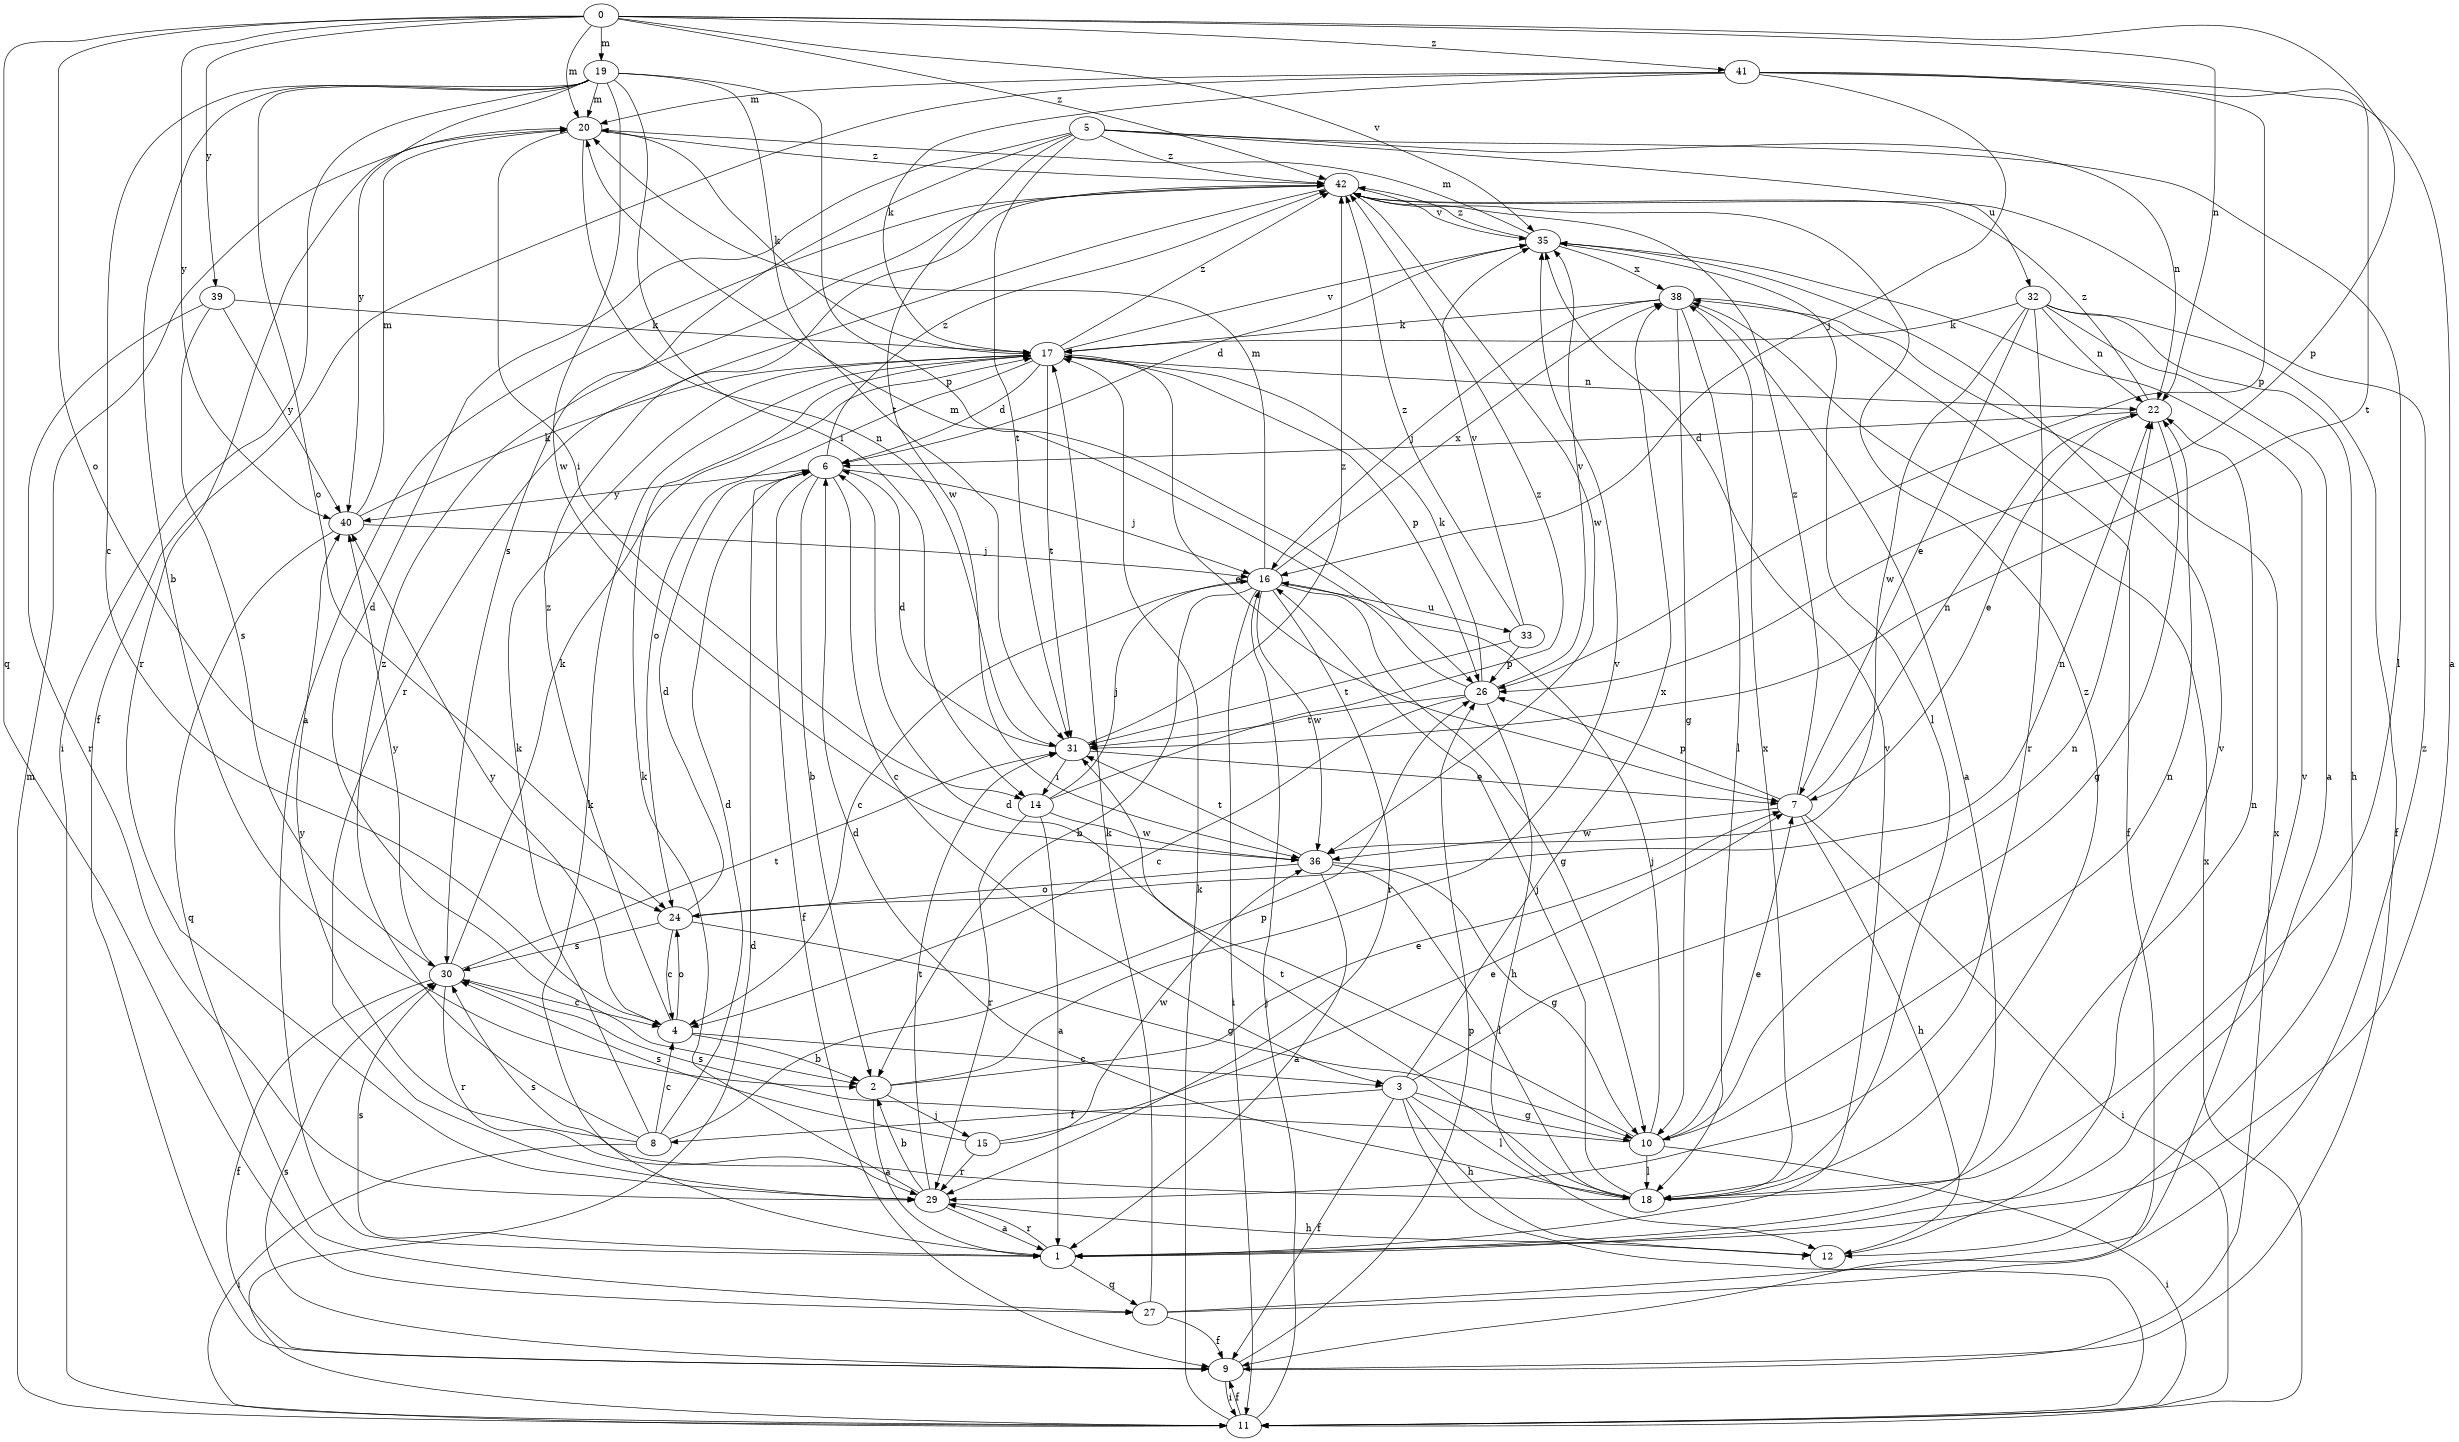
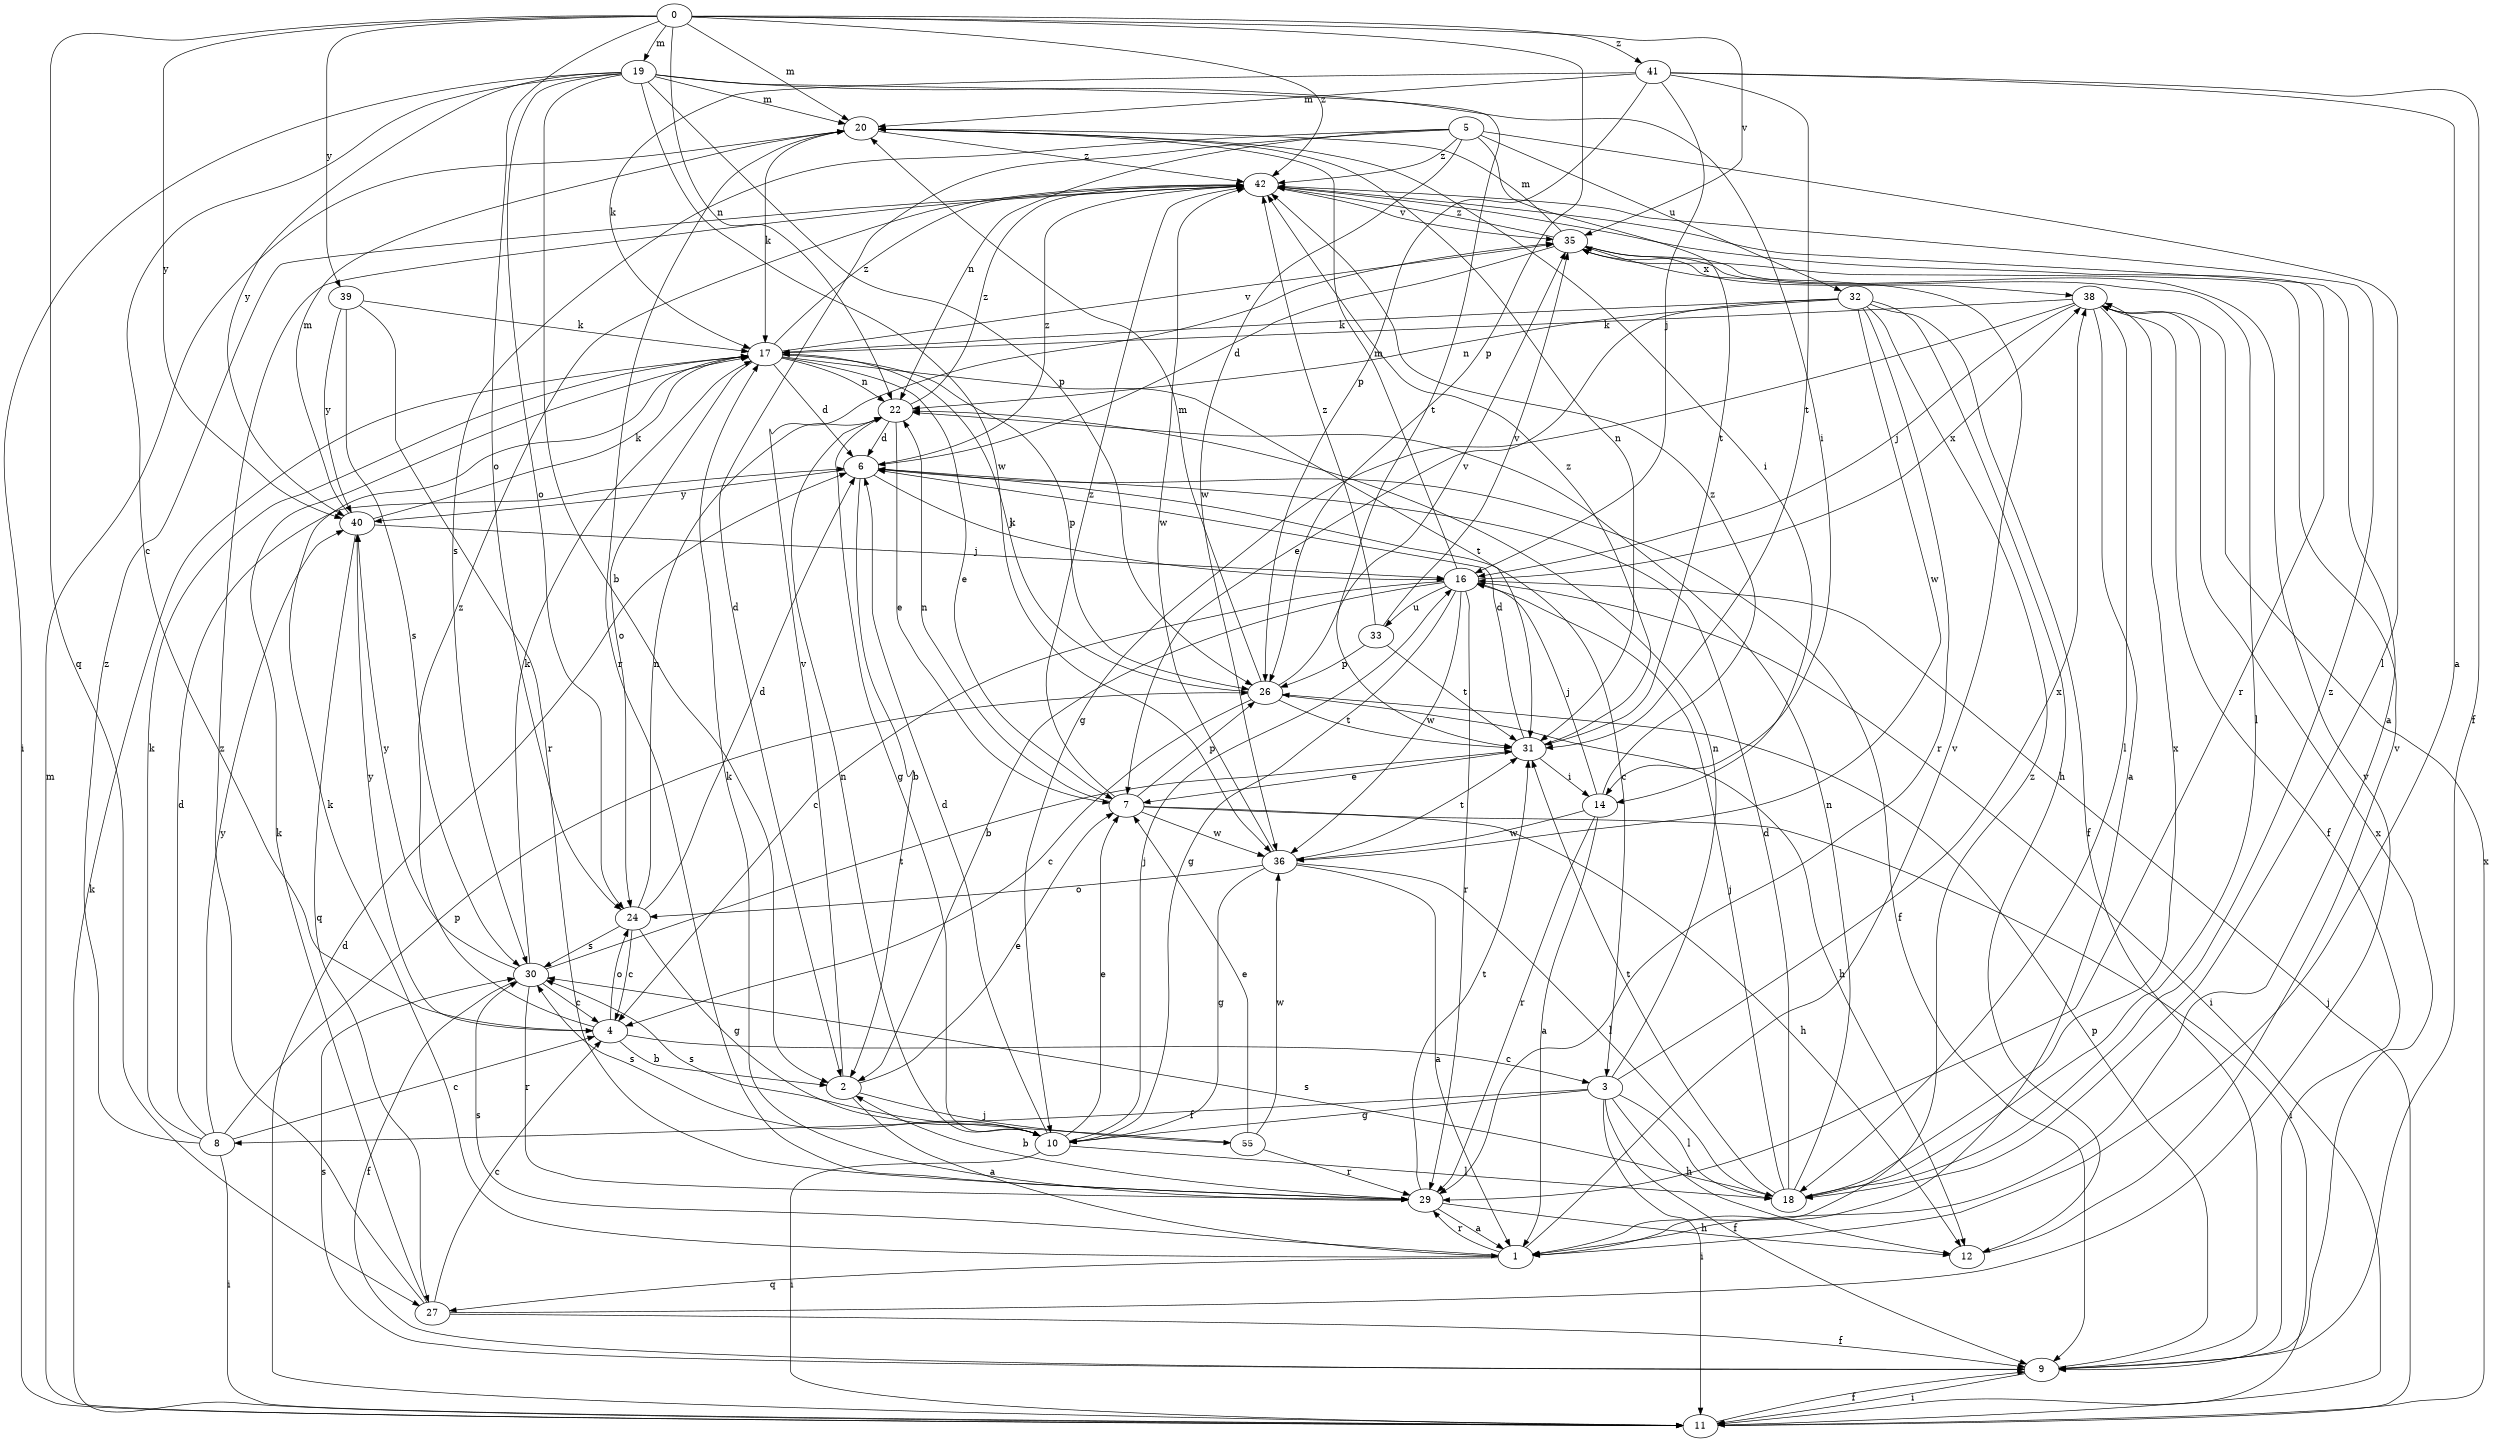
(1594, 542) -> (1159, 517)
(2329, 777) -> (2033, 777)
(983, 1144) -> (1248, 1144)
none -> (498, 1164)
